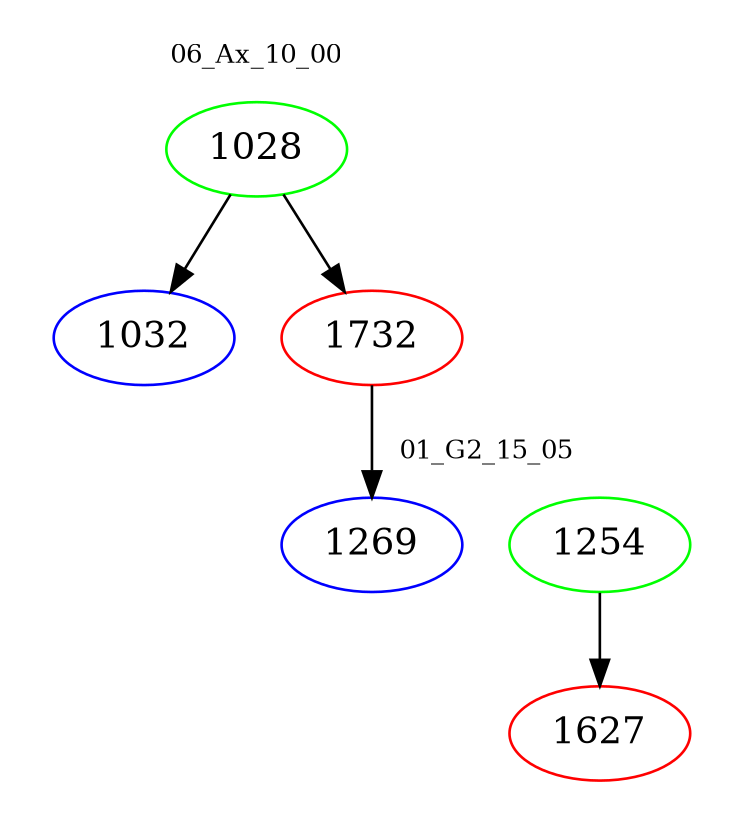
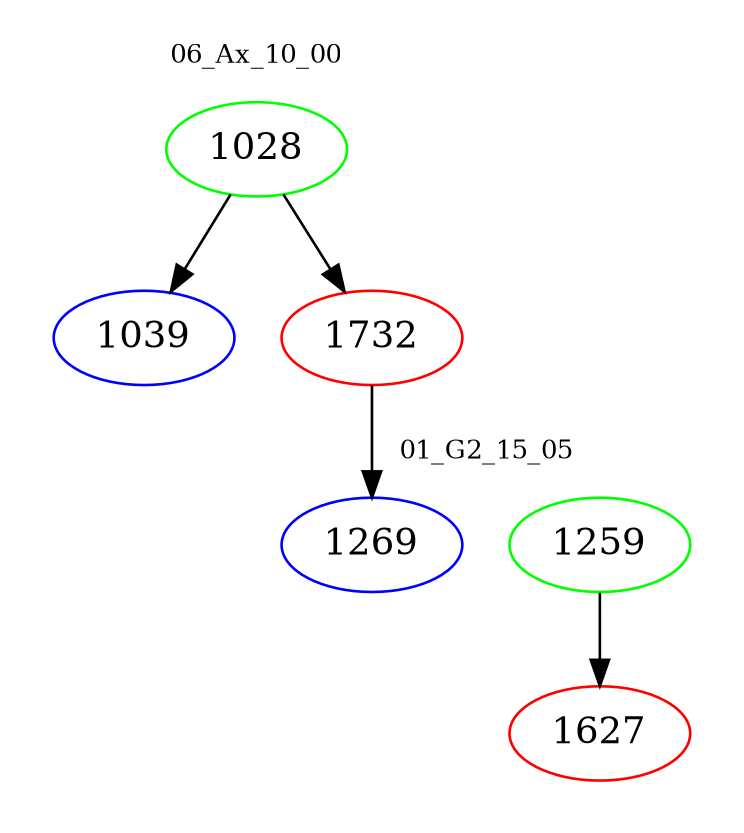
(144, 338) -> (144, 338)
(600, 545) -> (600, 545)
